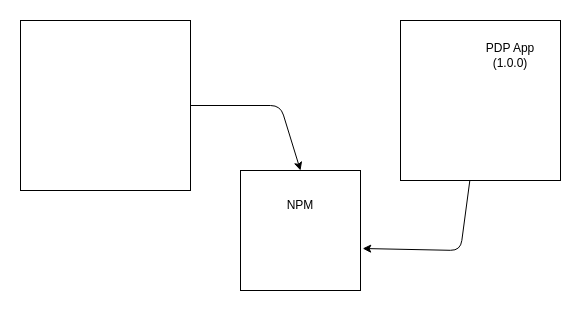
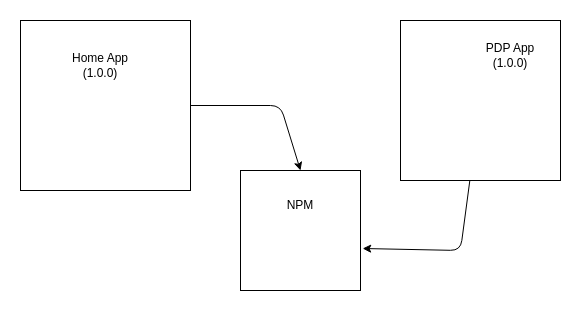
none -> (101, 66)
